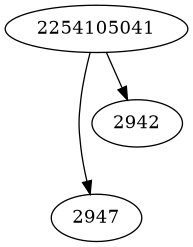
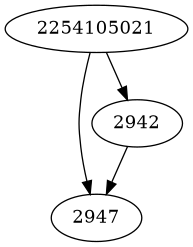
(97, 29) -> (97, 29)
none -> (120, 164)
